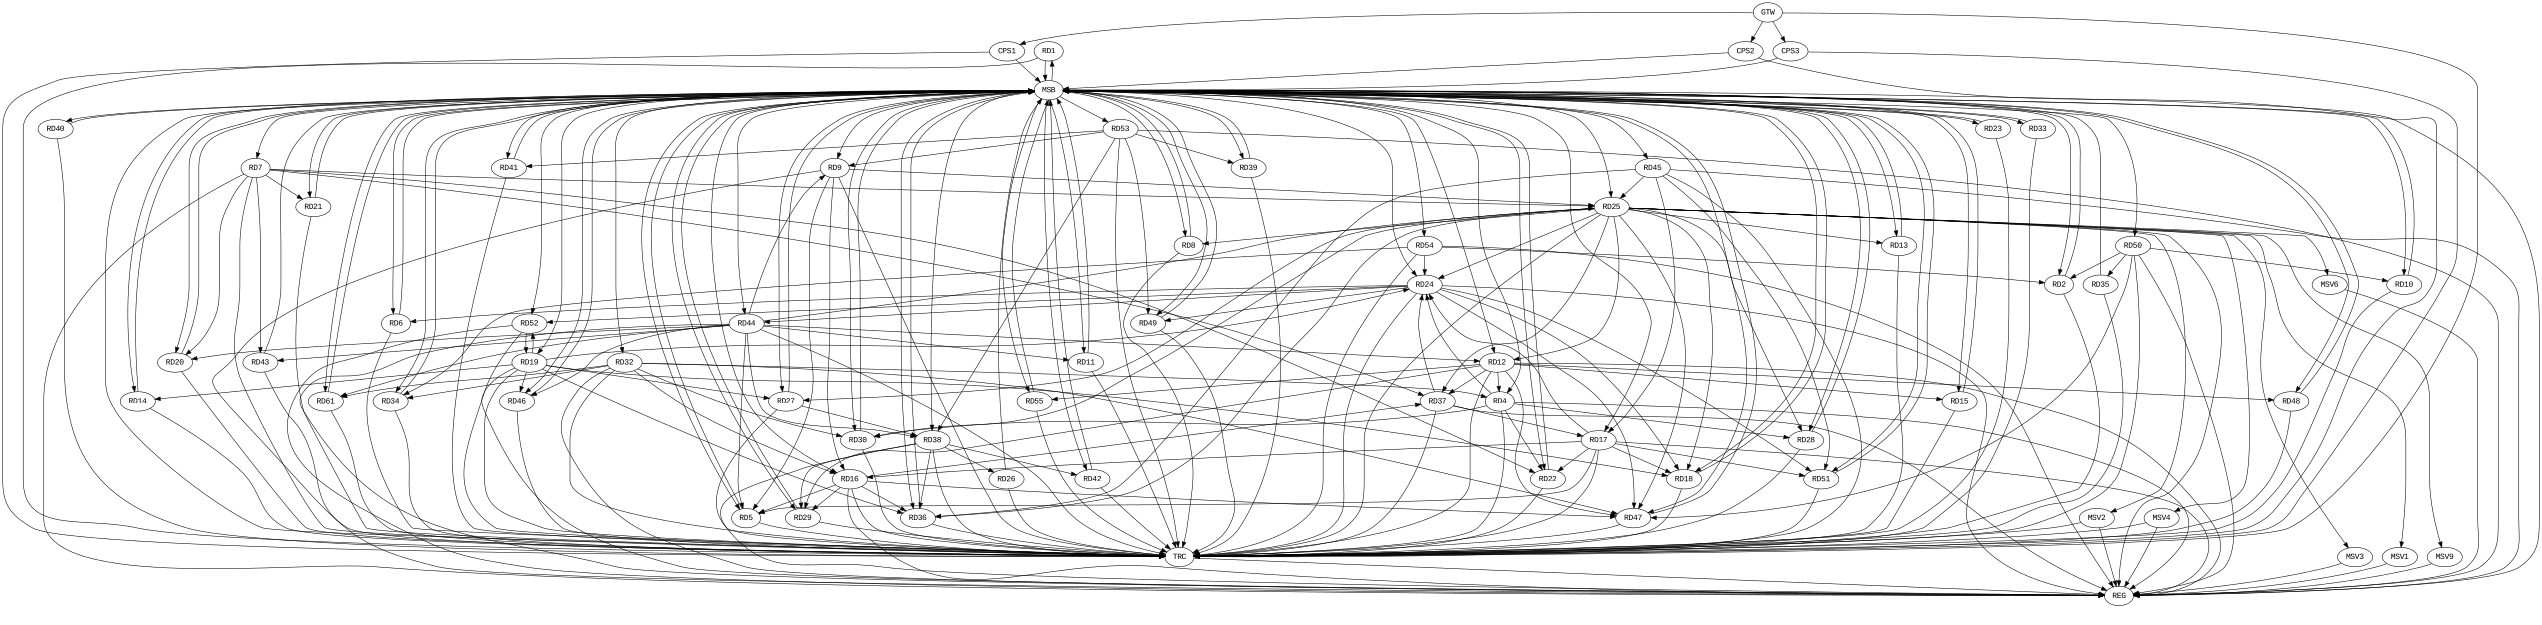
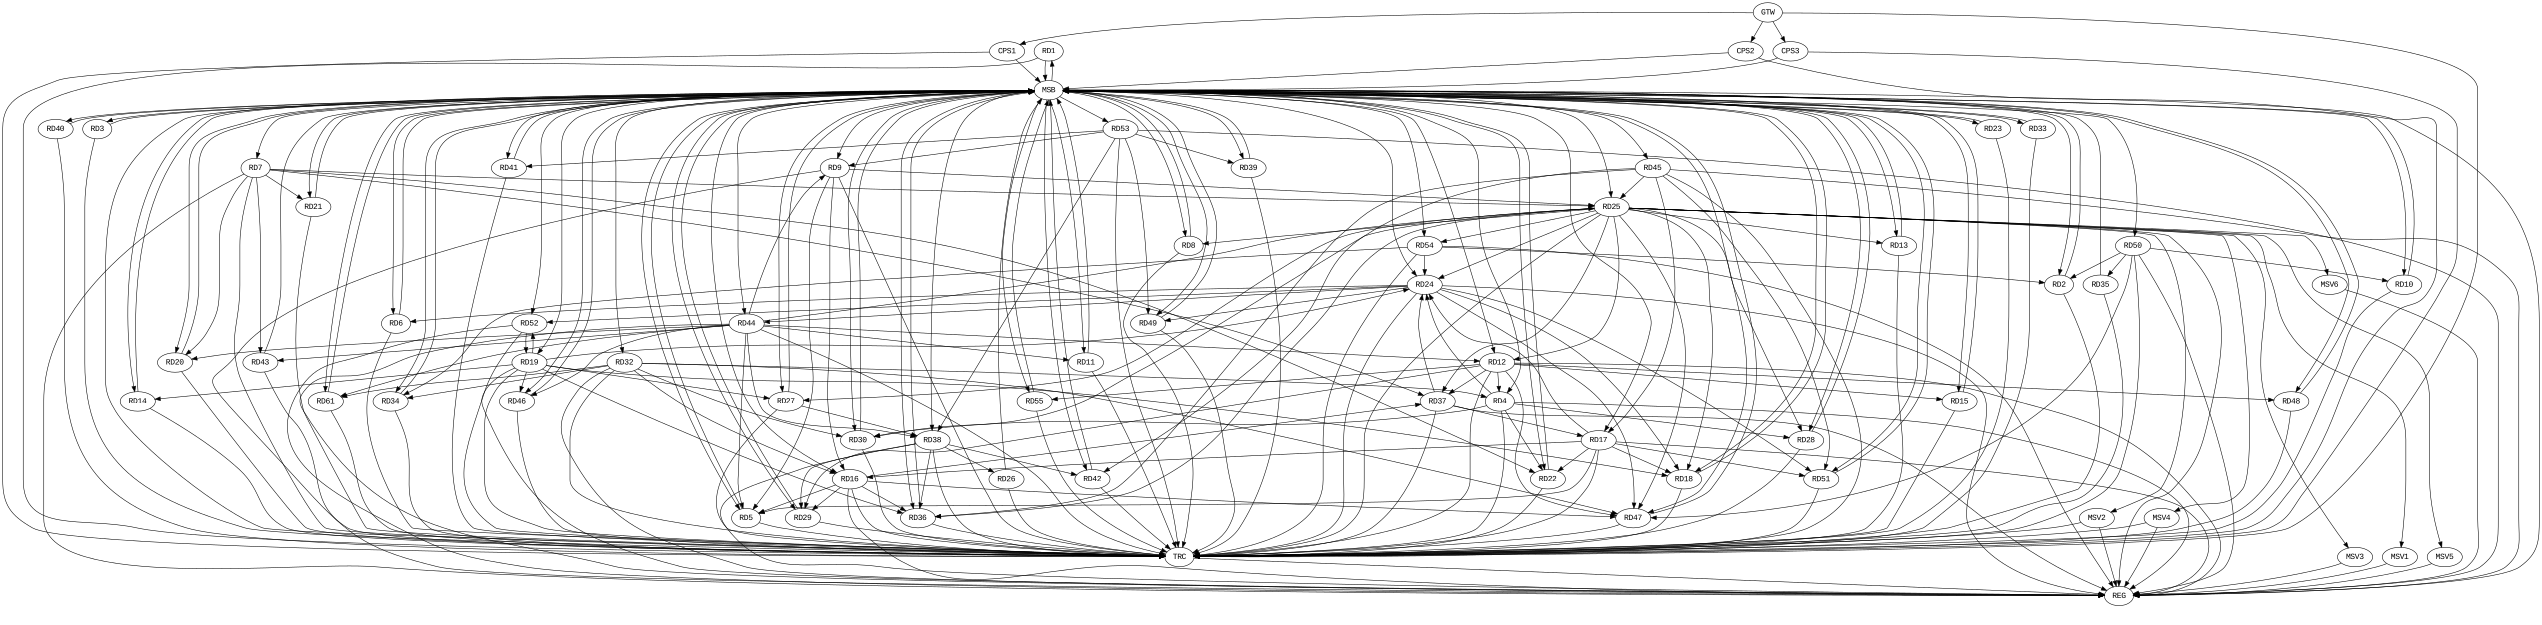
none -> (97, 129)
none -> (1525, 225)
none -> (1339, 259)
(2445, 557) -> (2445, 557)
